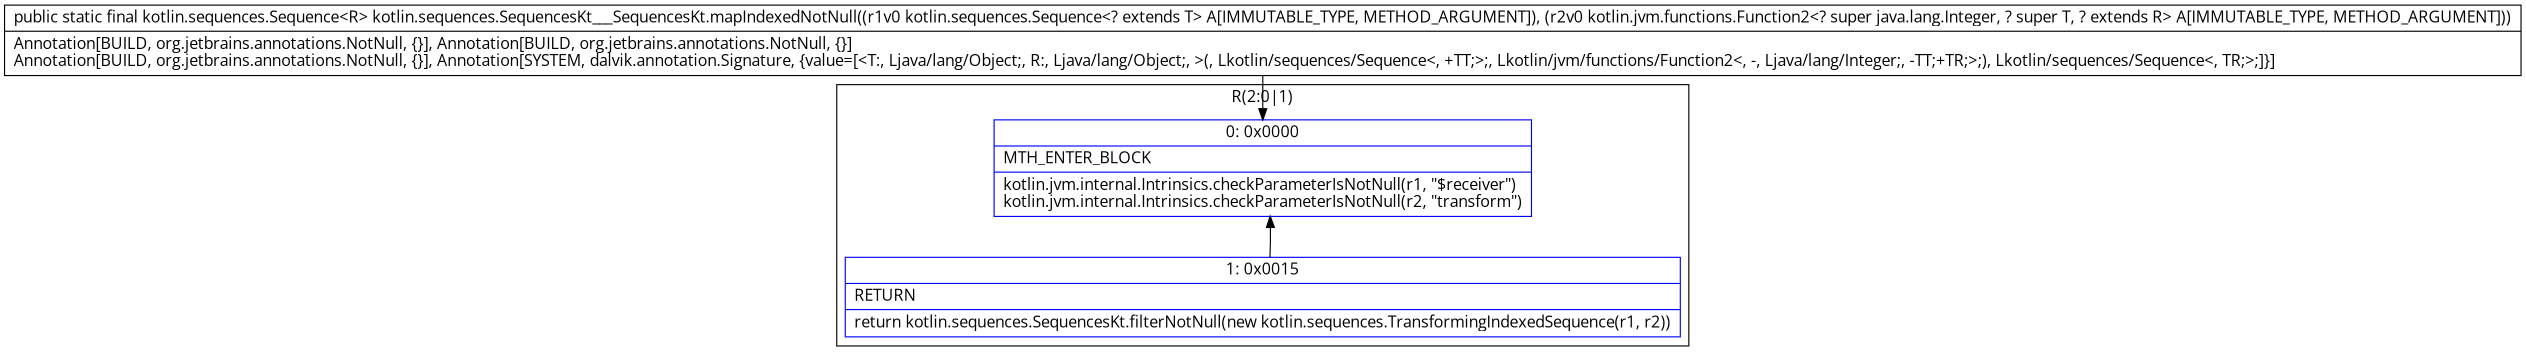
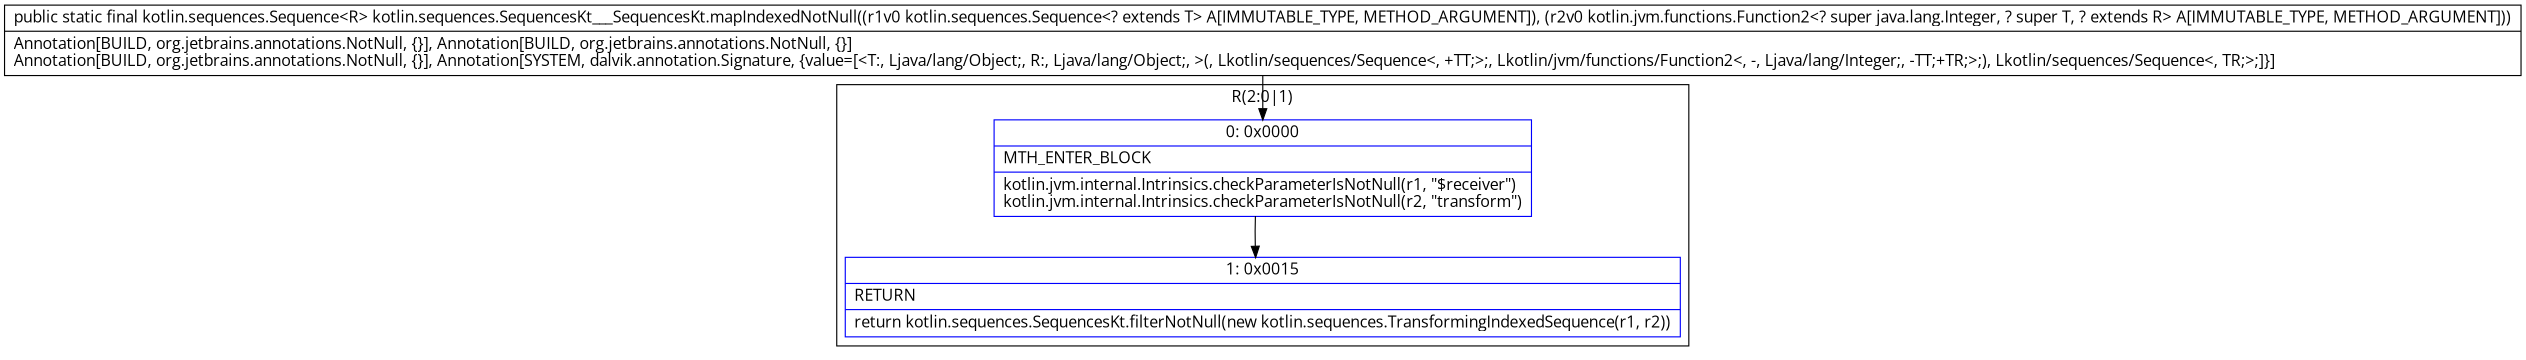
(1270, 243) -> (1255, 231)
